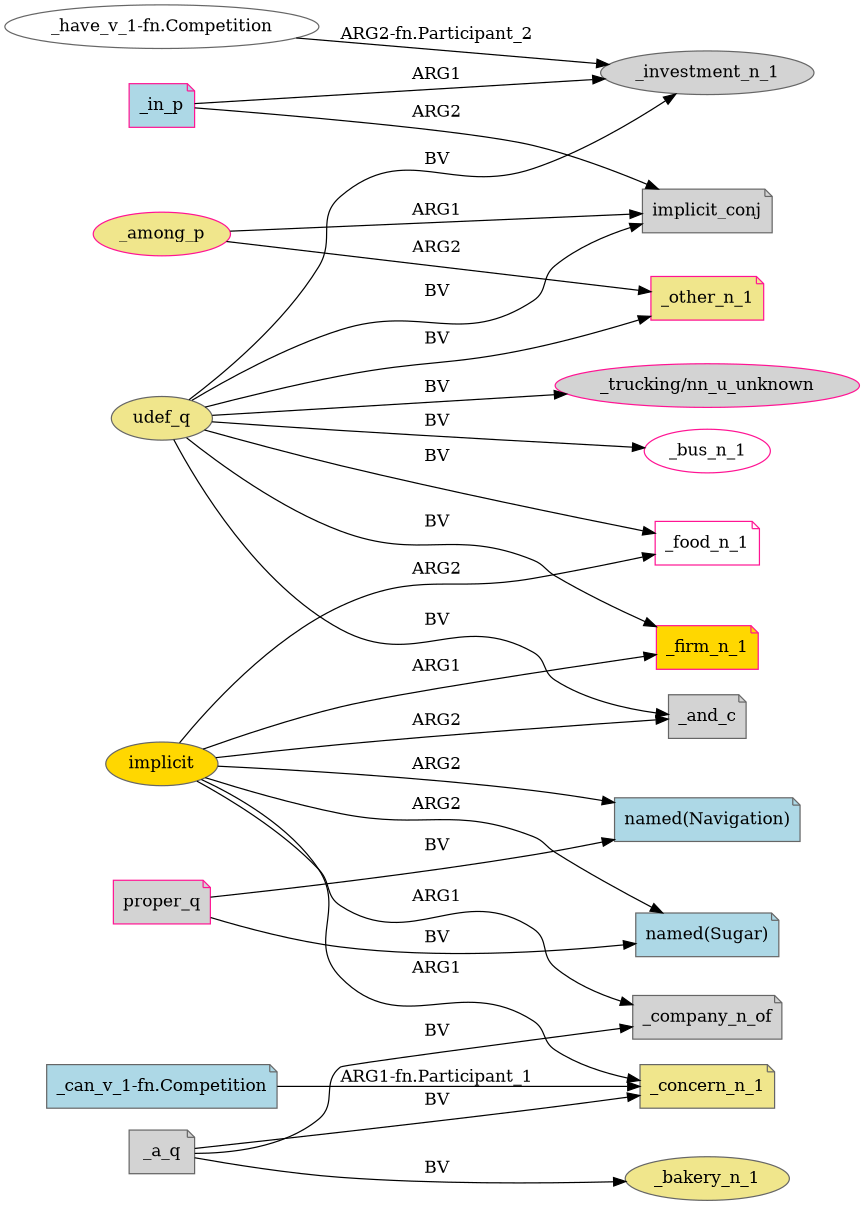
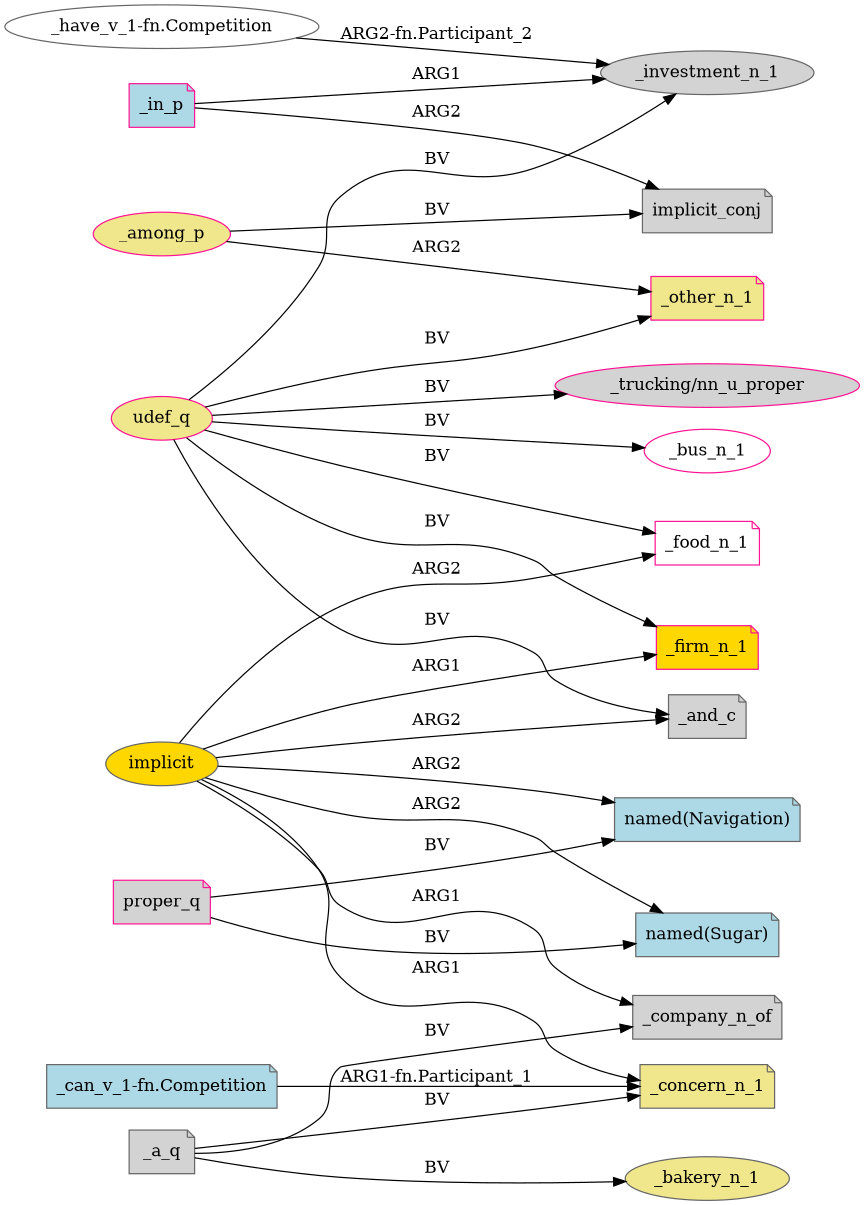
(437, 210) -> (437, 210)
(420, 322) -> none
(707, 386) -> (707, 386)
(162, 418) -> (162, 418)
